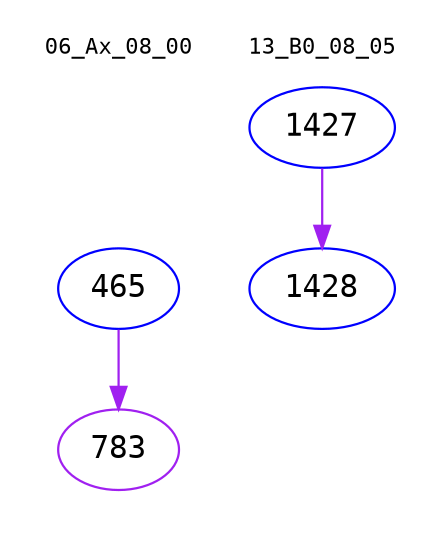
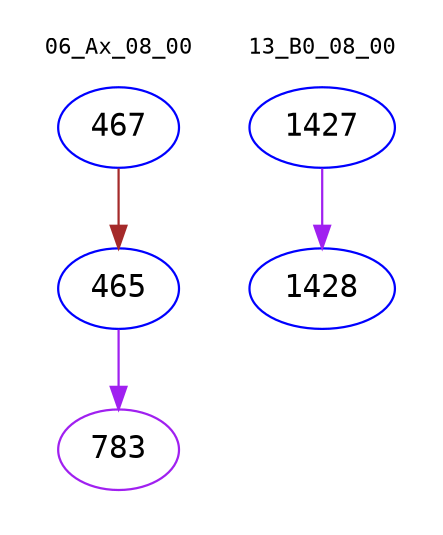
(323, 48) -> (323, 48)
none -> (119, 128)
